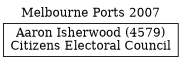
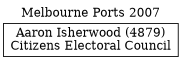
(91, 40) -> (91, 40)
